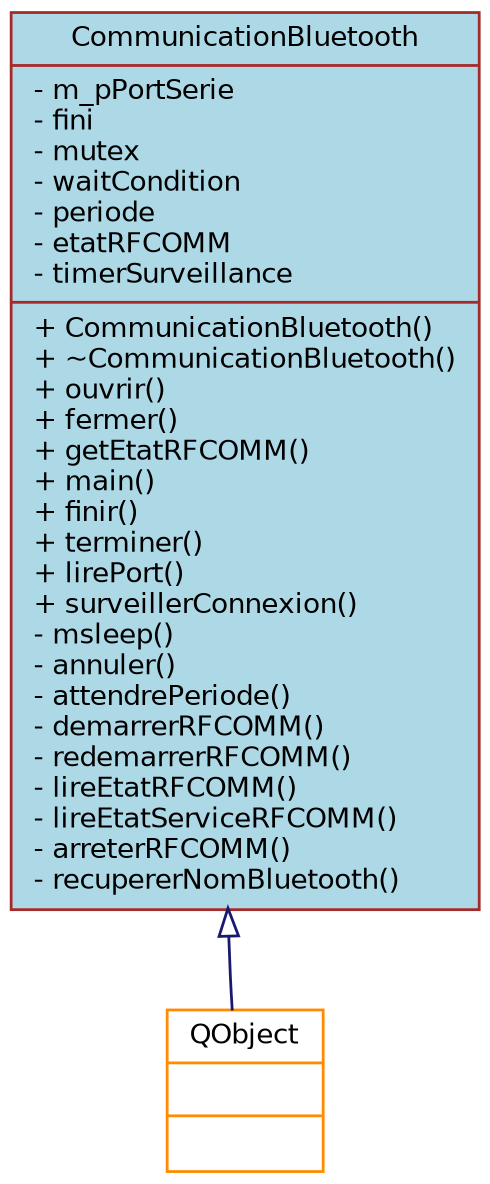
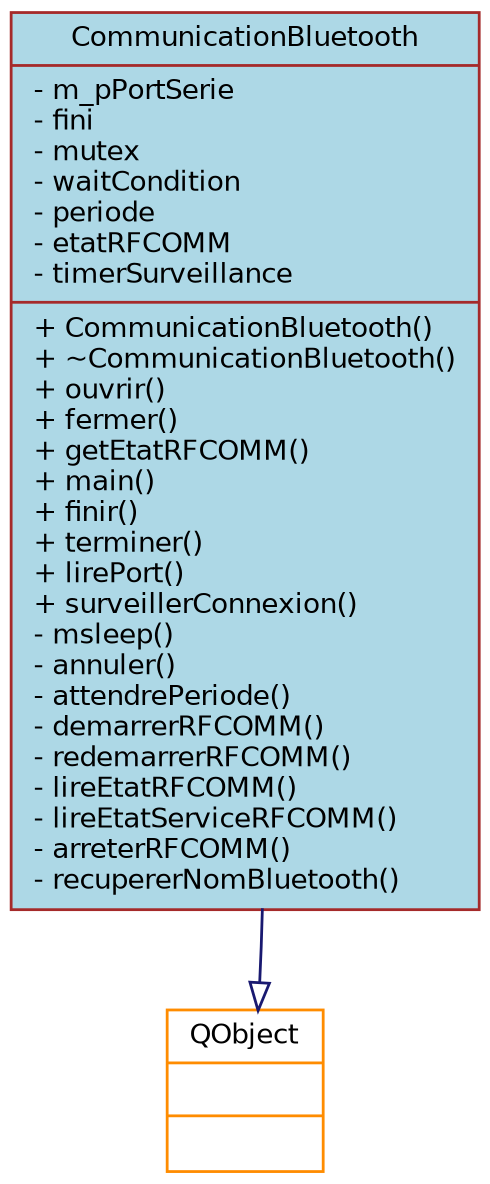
(230, 973) -> (261, 945)
